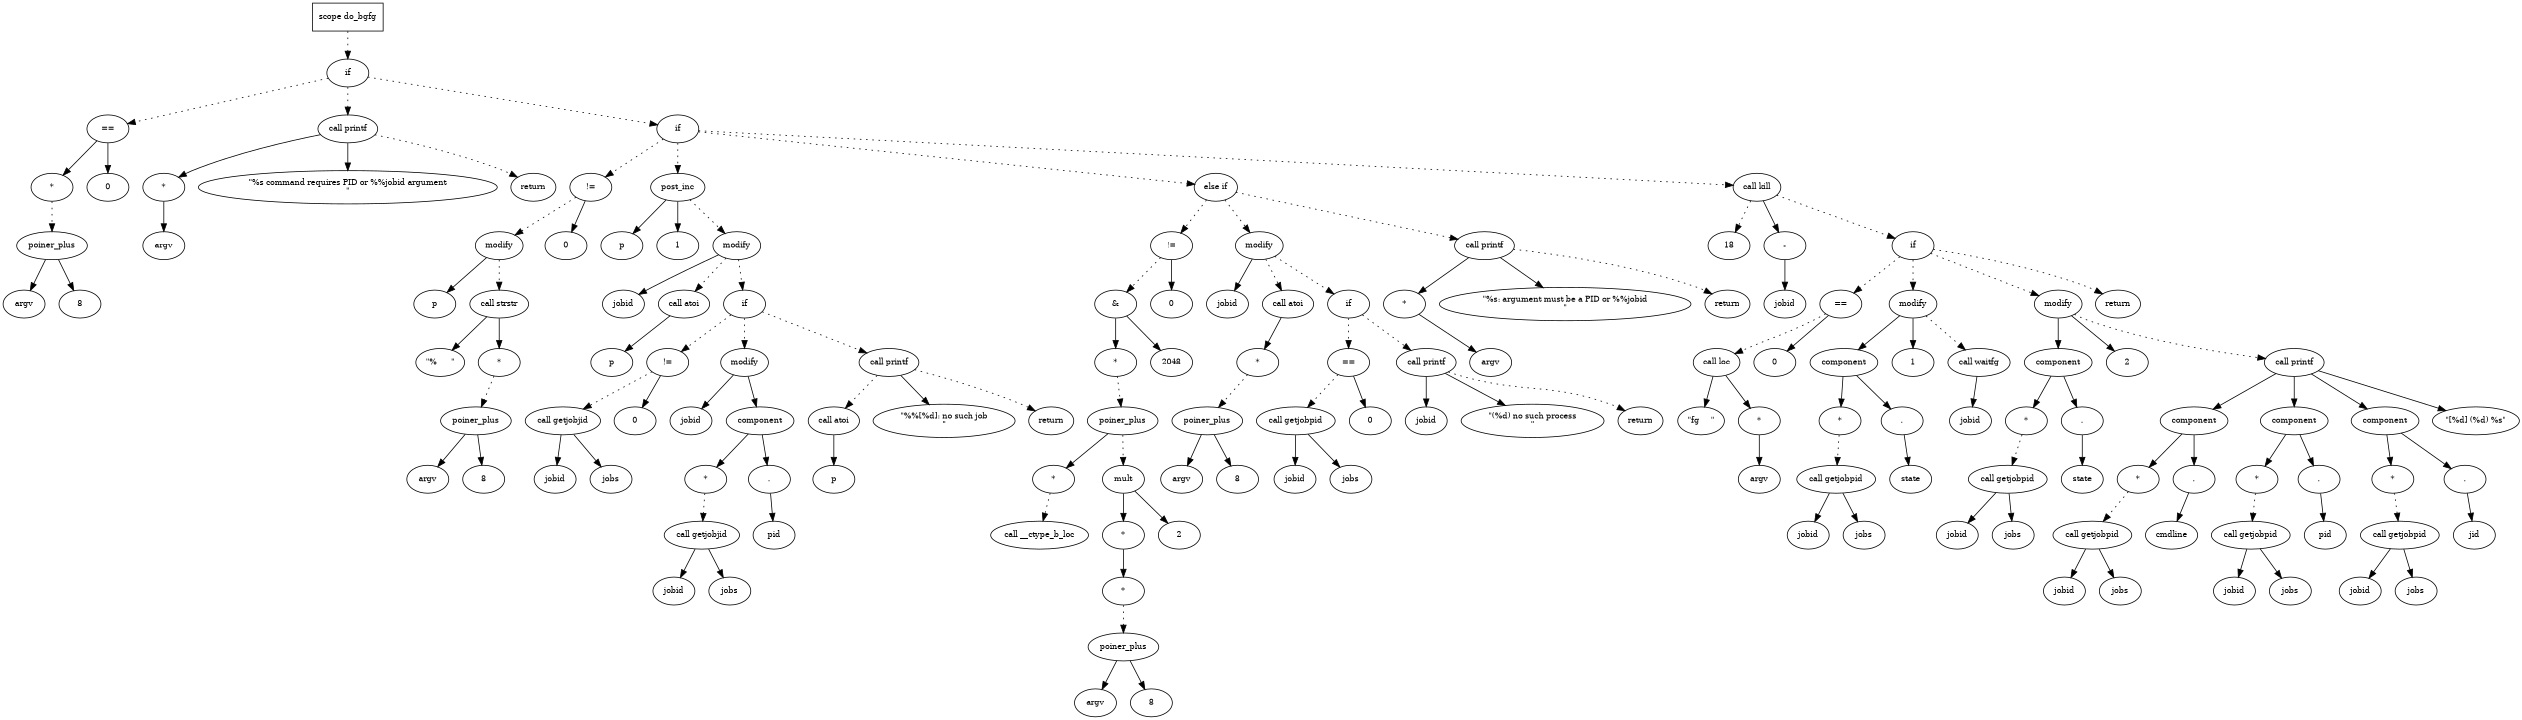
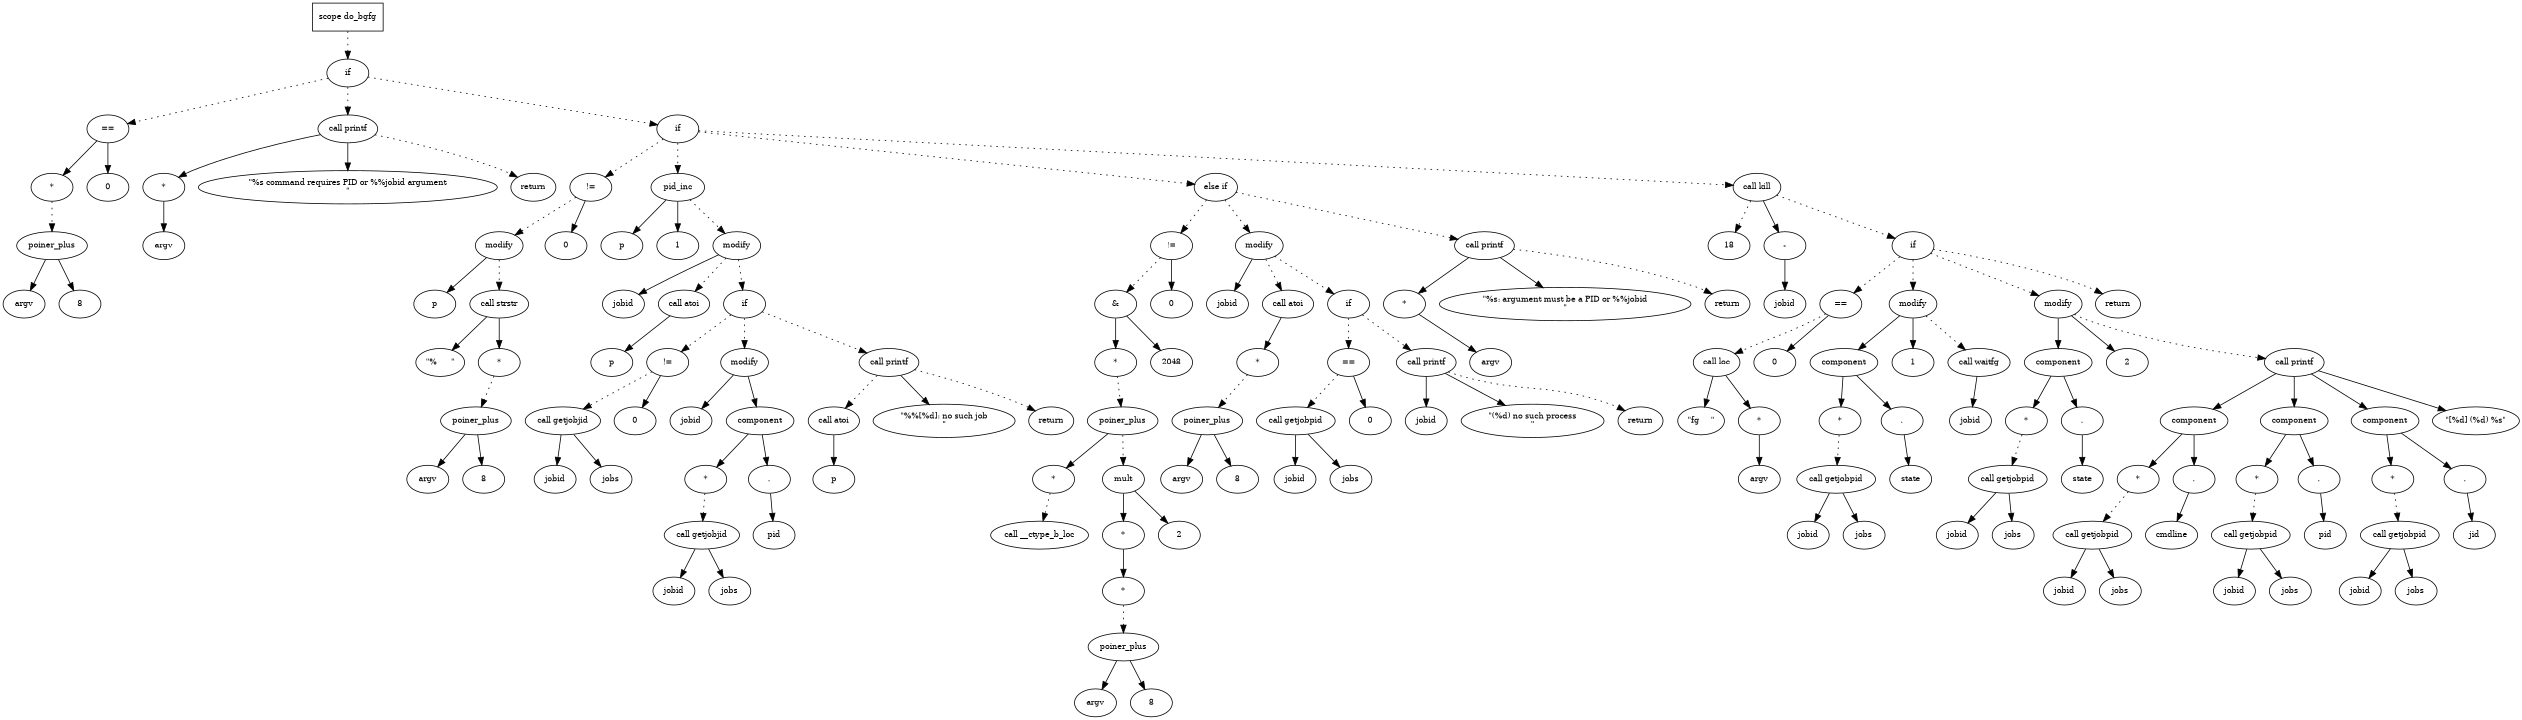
(678, 187) -> (678, 187)
